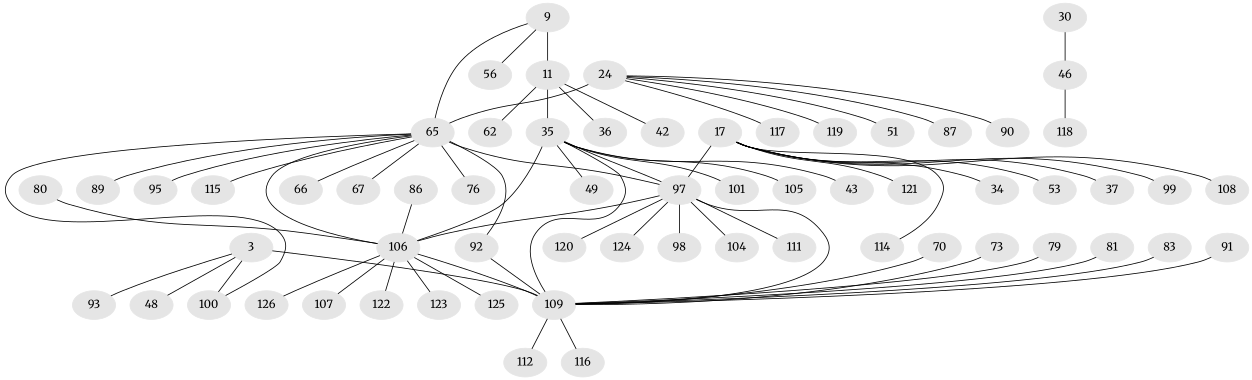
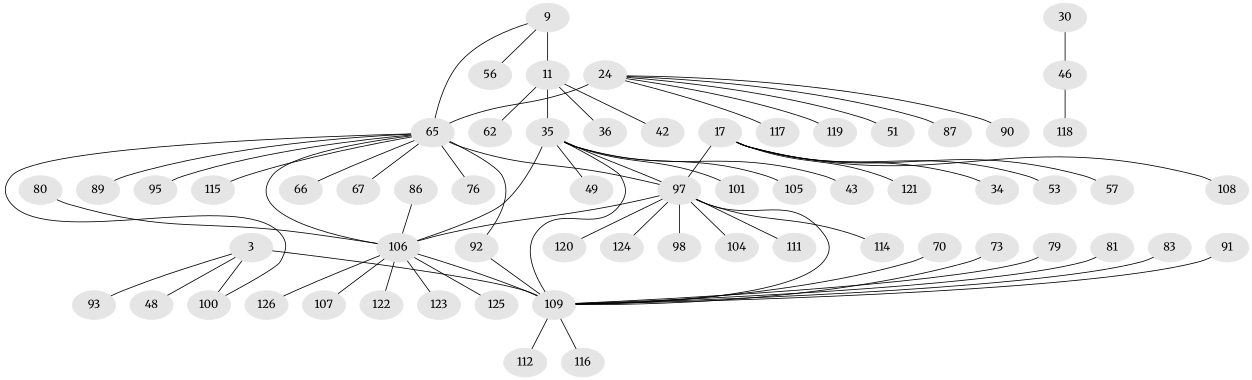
(881, 156) -> (780, 220)
(1112, 190) -> (1112, 190)
(1170, 190) -> none
